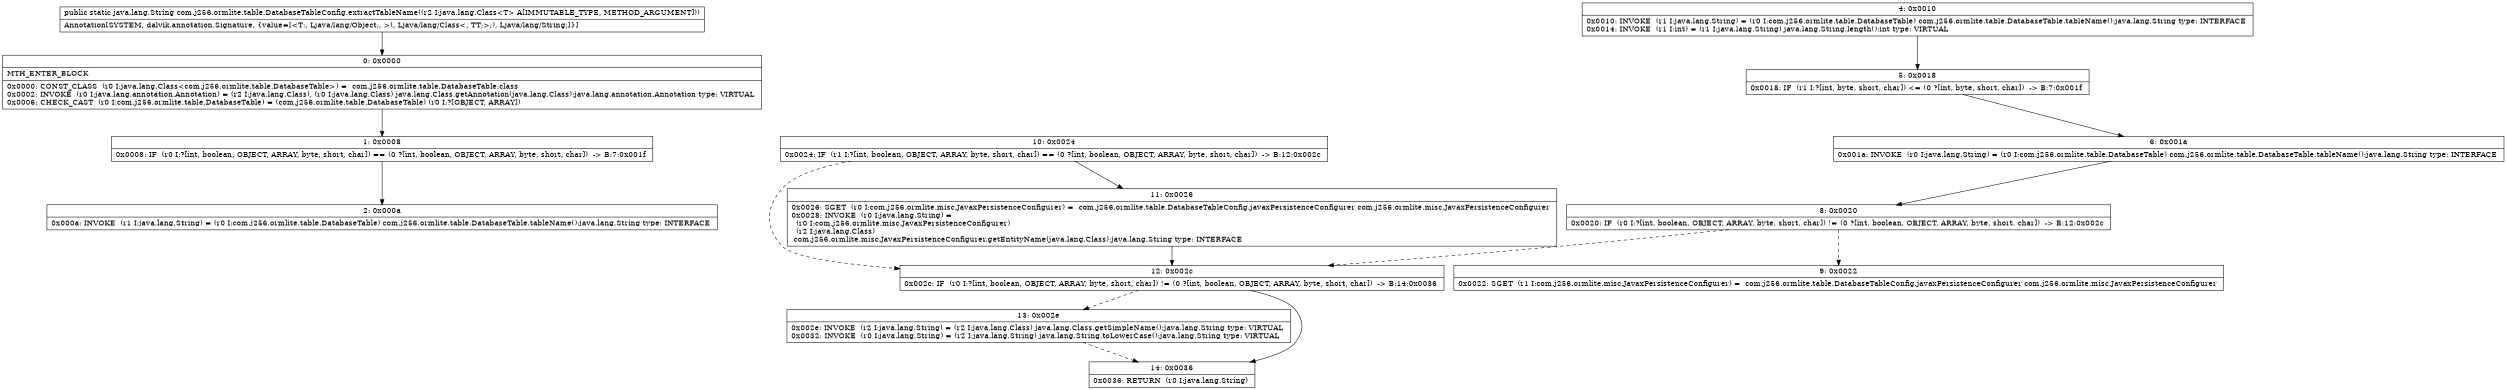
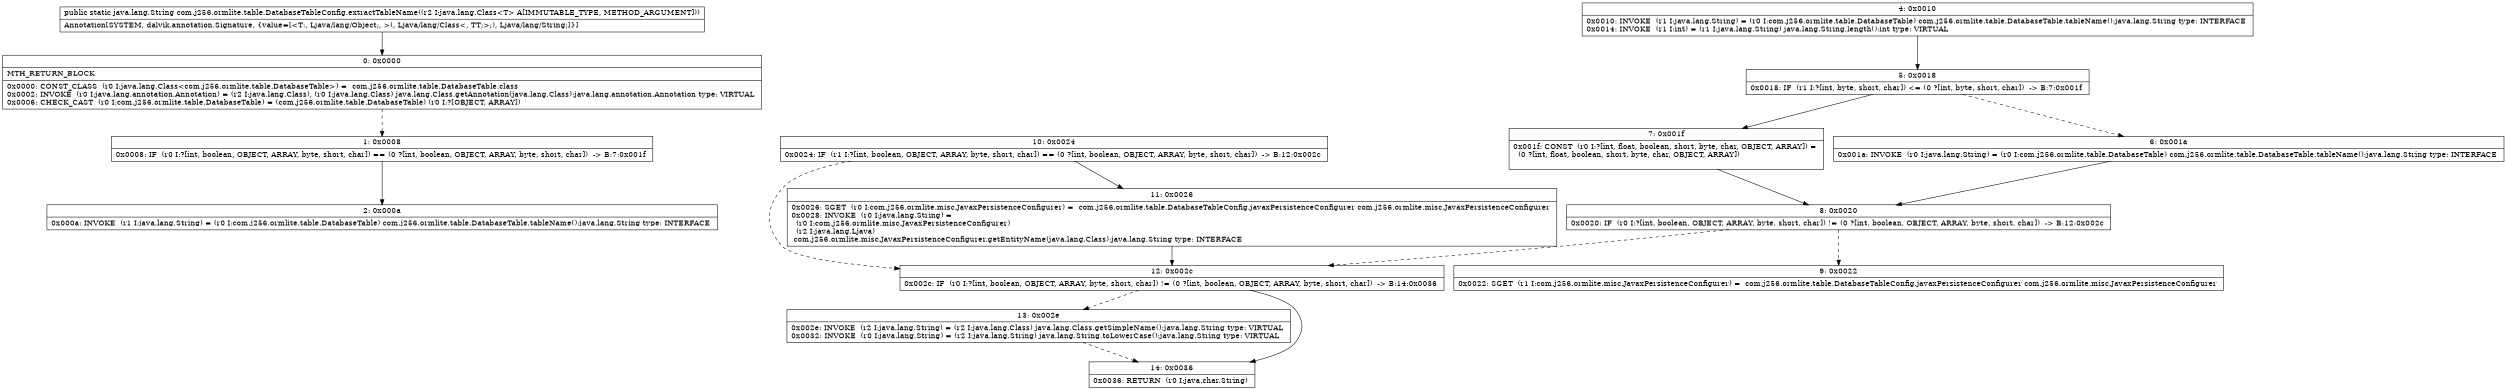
(48, 74) -> (51, 74)
(2041, 115) -> (2041, 115)
(382, 120) -> (382, 120)
none -> (1666, 149)
(833, 231) -> (833, 231)
(1172, 381) -> (1172, 381)
